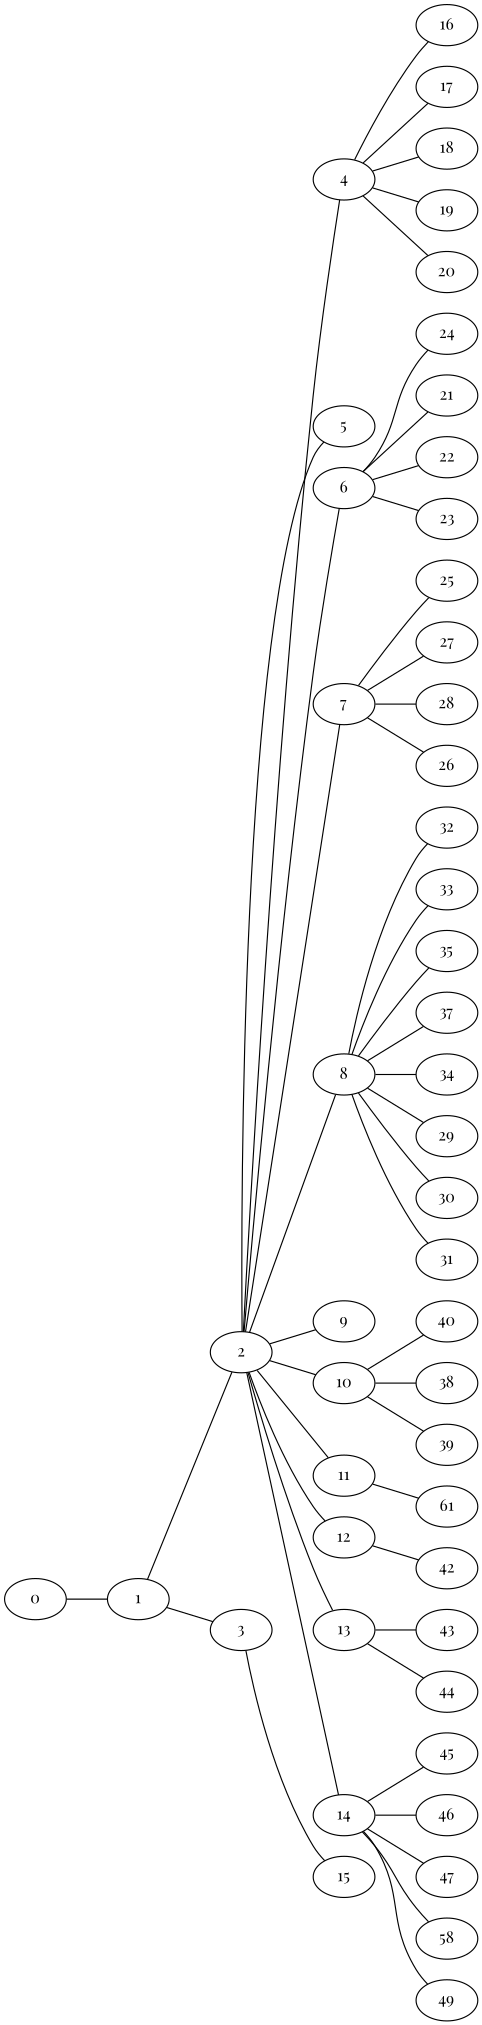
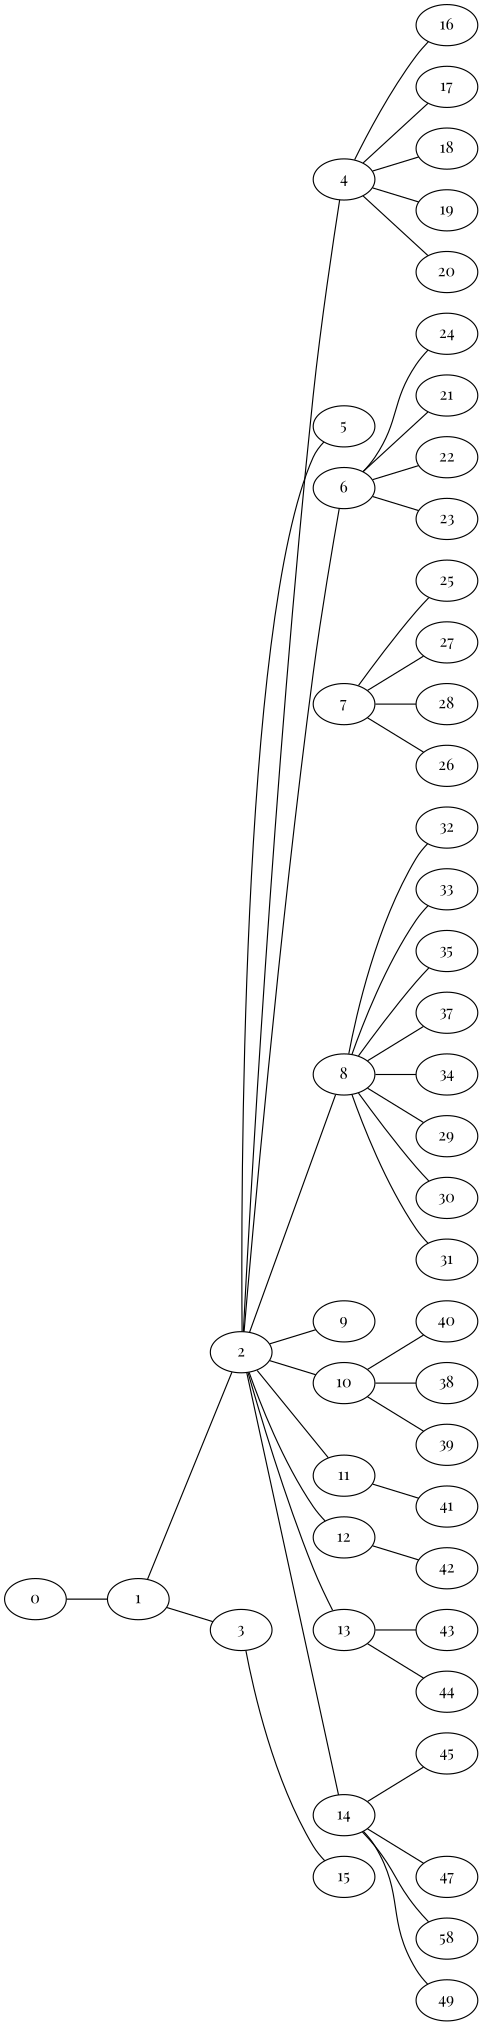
(293, 1028) -> none
(447, 1507) -> (447, 1507)
(447, 1815) -> none
